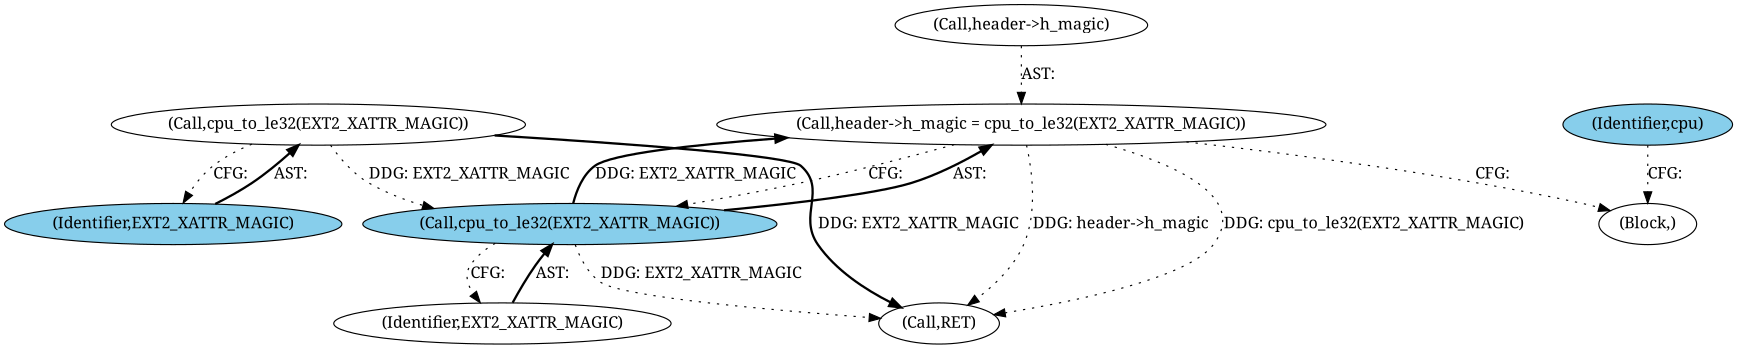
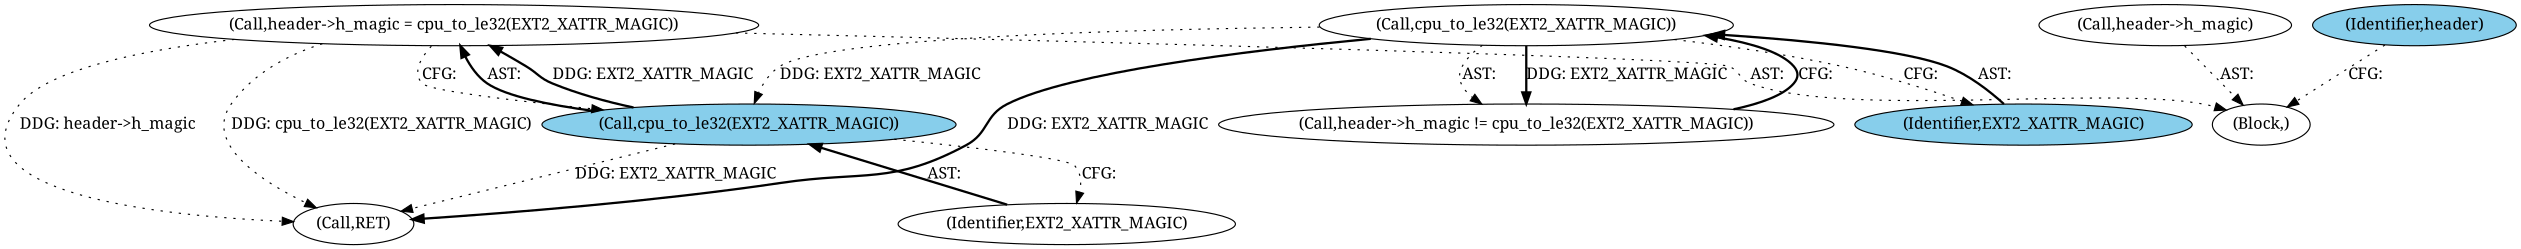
(1021, 69) -> (2210, 71)
none -> (1526, 125)
(1648, 125) -> (2414, 25)
(1495, 174) -> (1770, 75)
